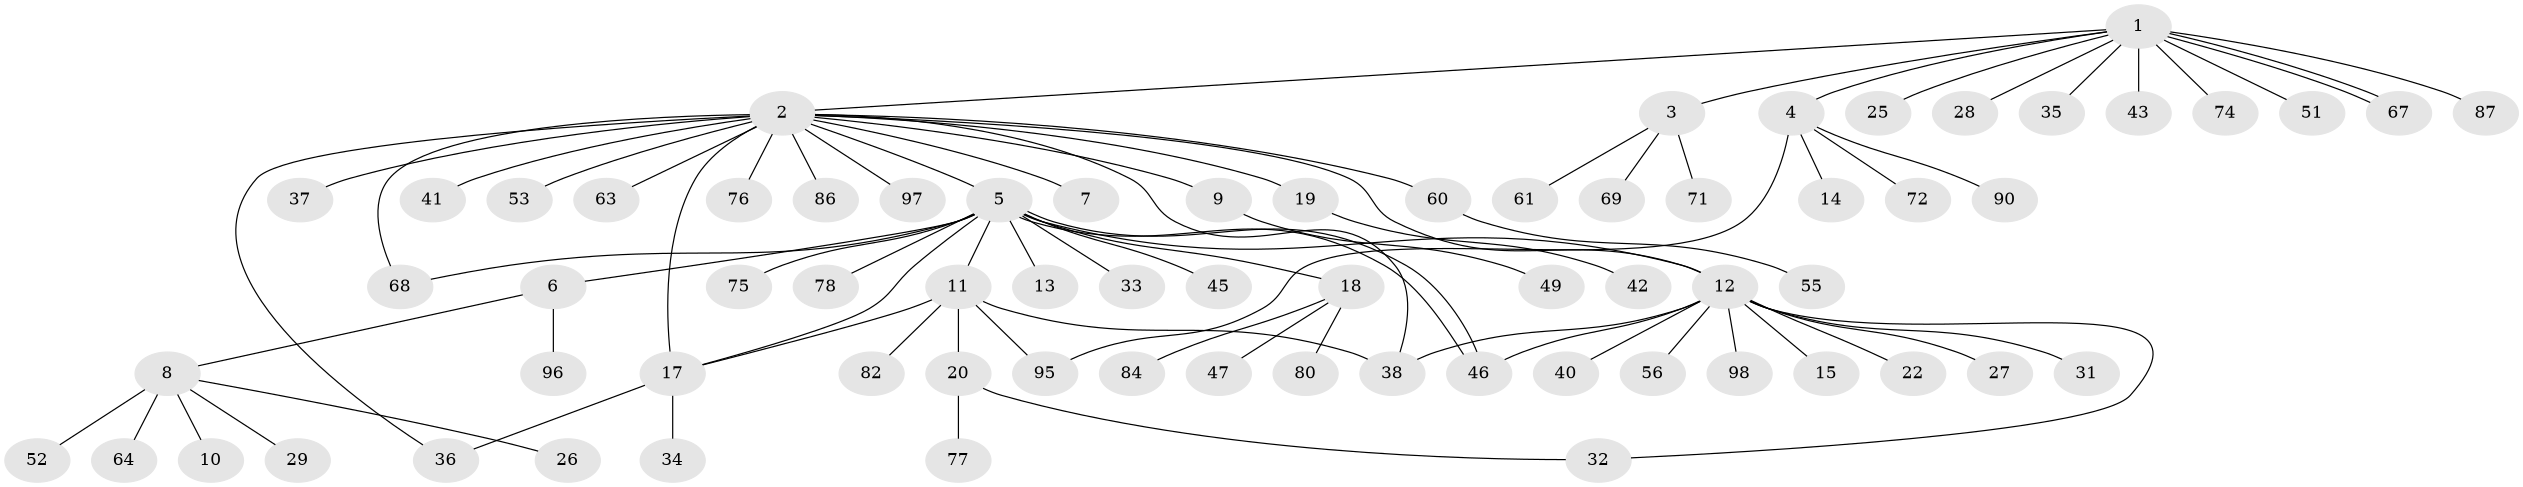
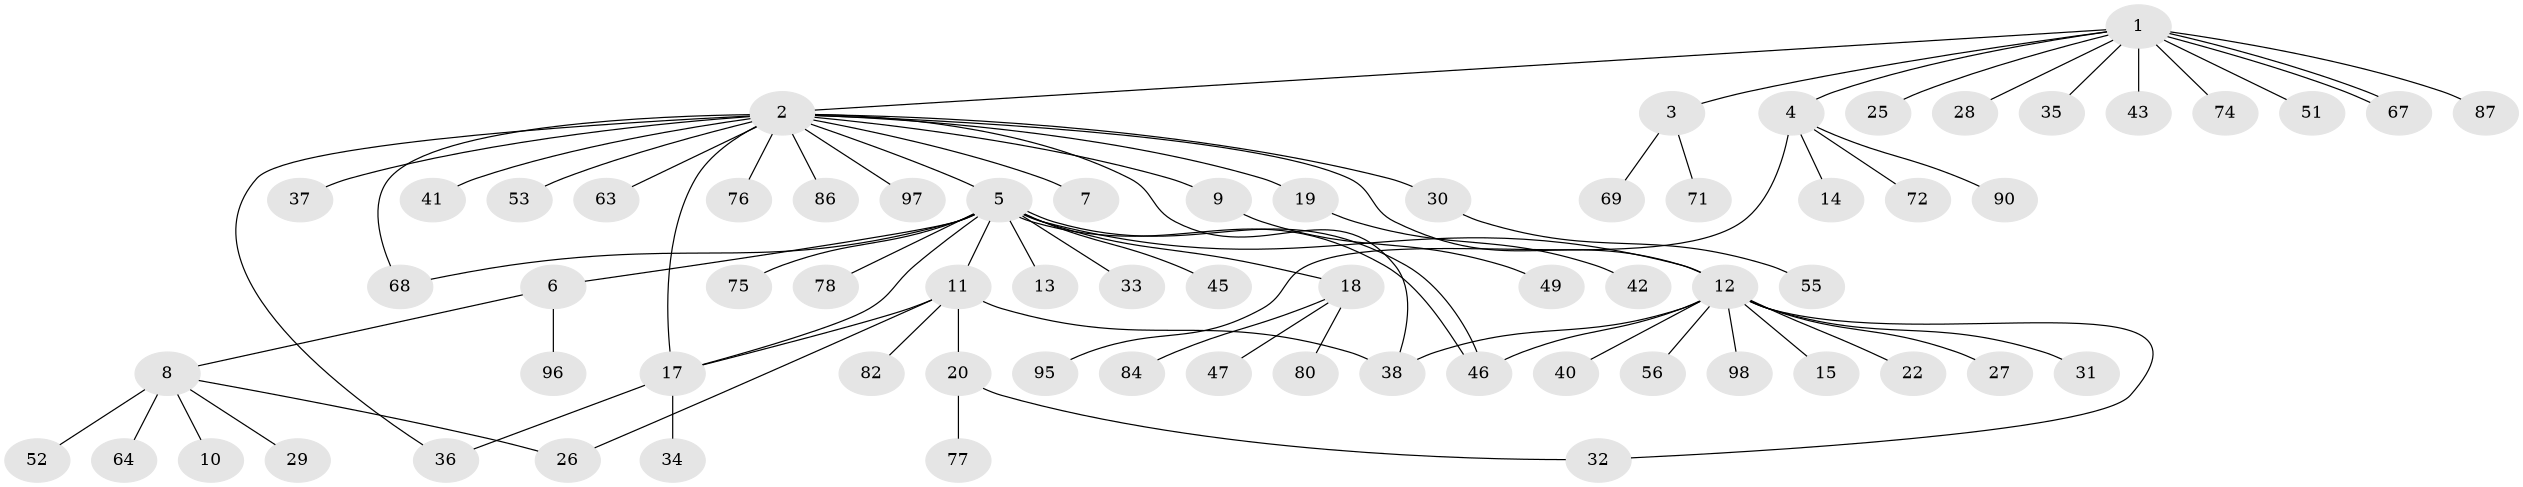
(1438, 200) -> (1438, 200)
(1525, 200) -> none
(1002, 330) -> (764, 375)
